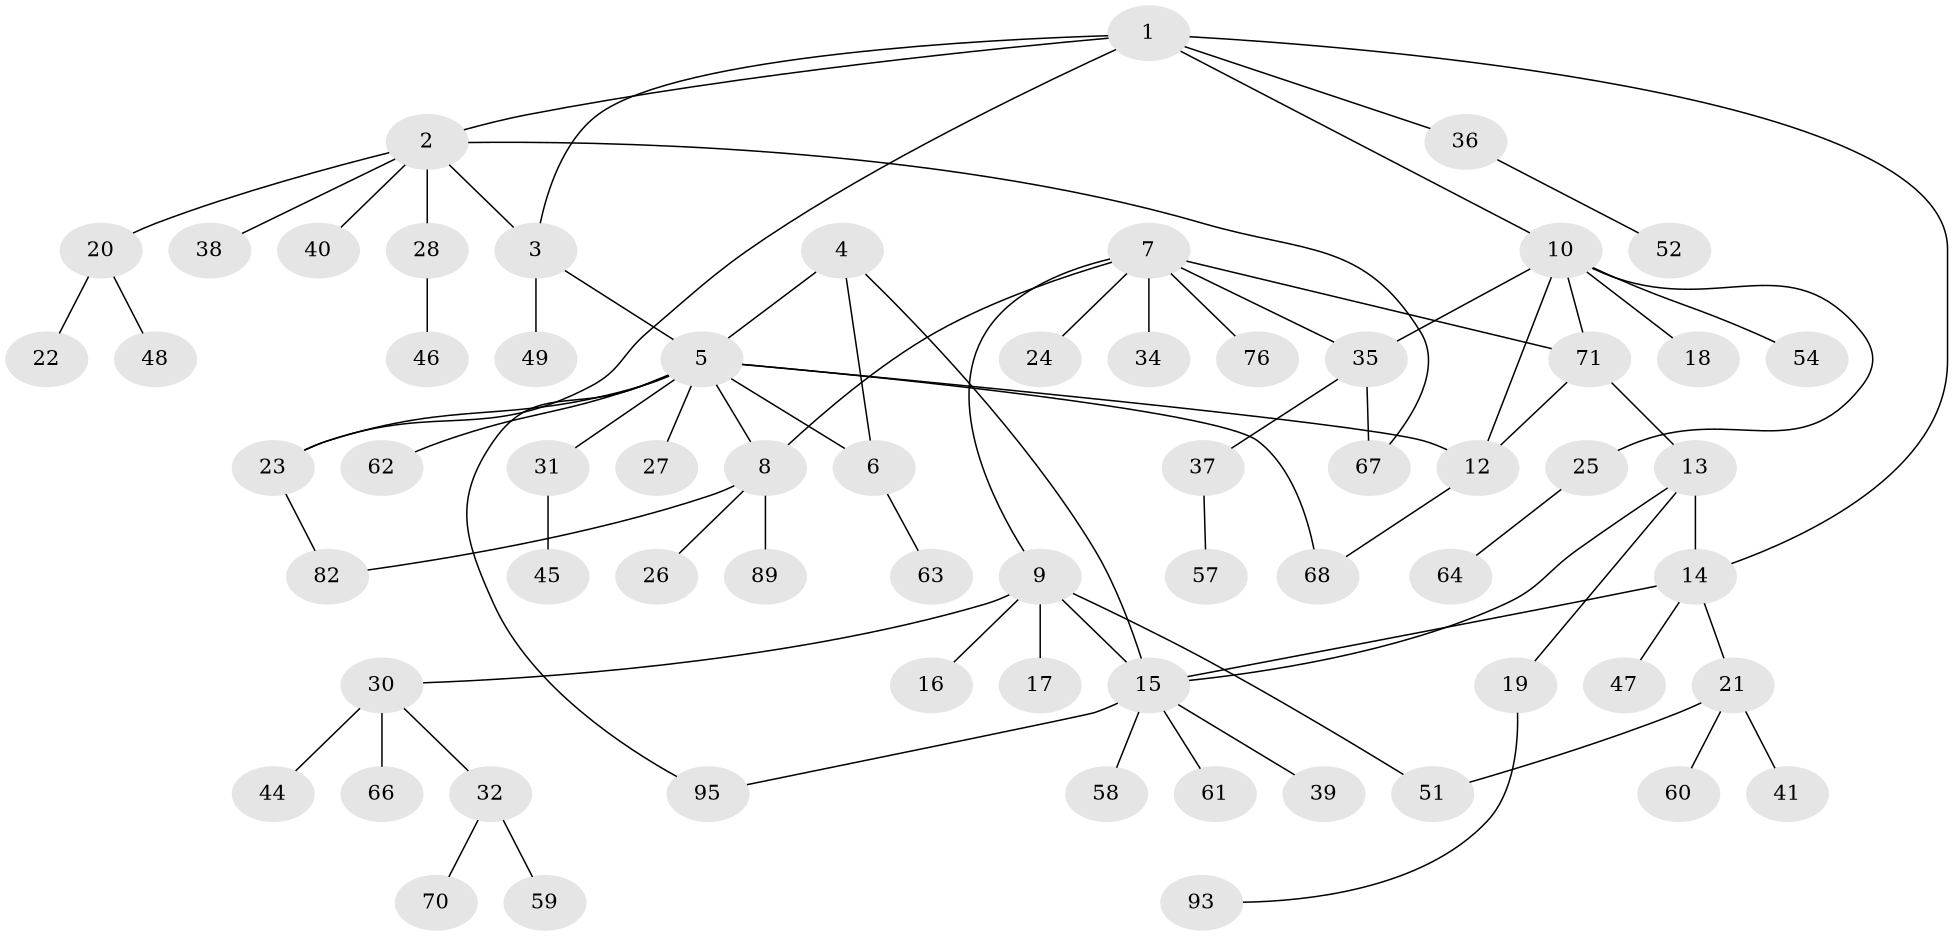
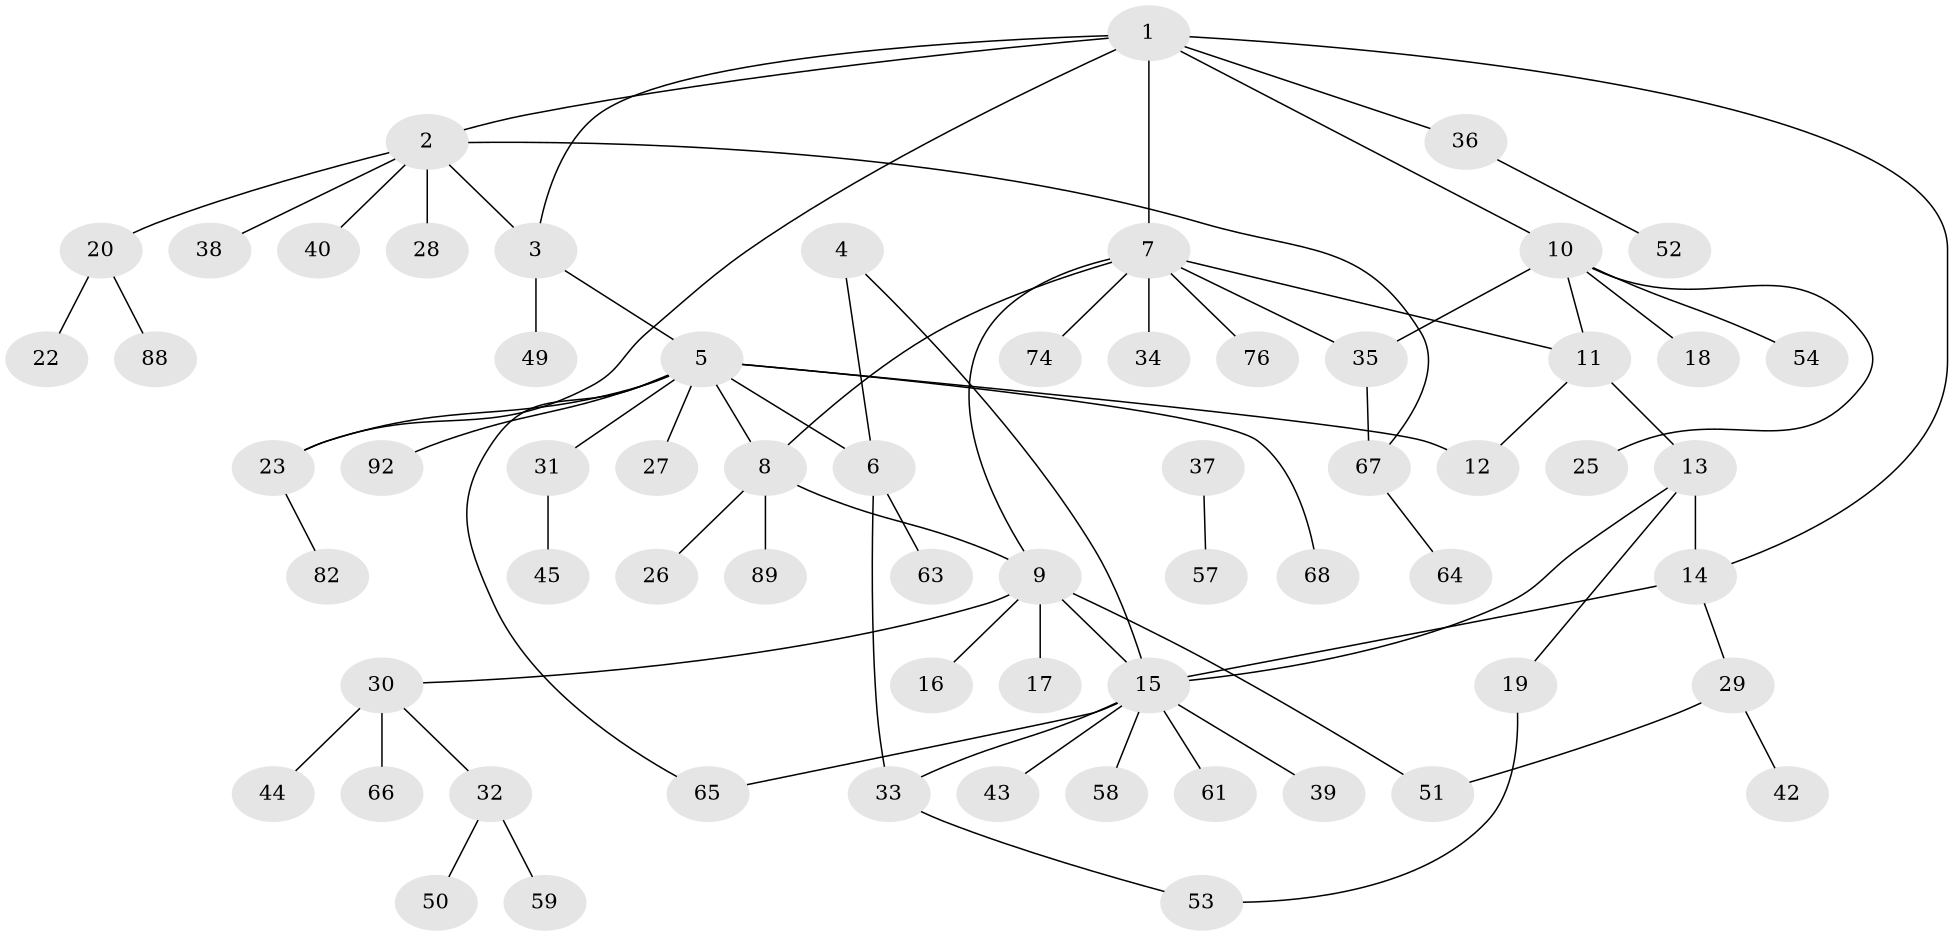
none -> (1149, 142)
(772, 305) -> none
(156, 359) -> (156, 359)
(427, 359) -> none
(1040, 359) -> (1040, 359)
(1520, 359) -> none
(1590, 359) -> (1590, 359)
(1290, 410) -> none
(382, 468) -> (382, 468)
(1398, 522) -> none
(1519, 522) -> (1410, 522)
(562, 535) -> (887, 518)
(1624, 685) -> none
(1733, 685) -> (1733, 685)
(708, 794) -> (708, 794)
none -> (889, 794)
none -> (998, 794)
(1679, 794) -> none
(1788, 794) -> (1788, 794)
(436, 903) -> (436, 903)
(1202, 903) -> (1202, 903)
